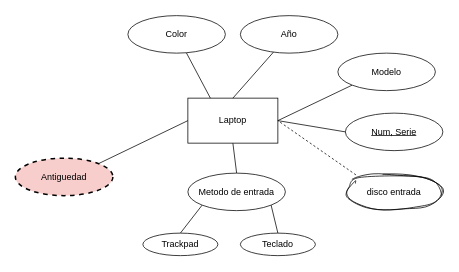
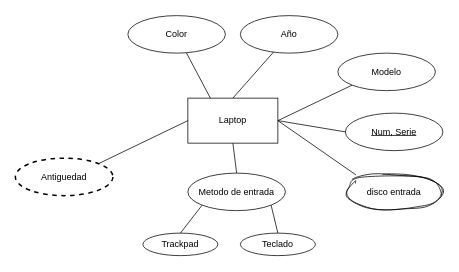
(317, 148) -> (317, 148)
(64, 177) -> (64, 177)
